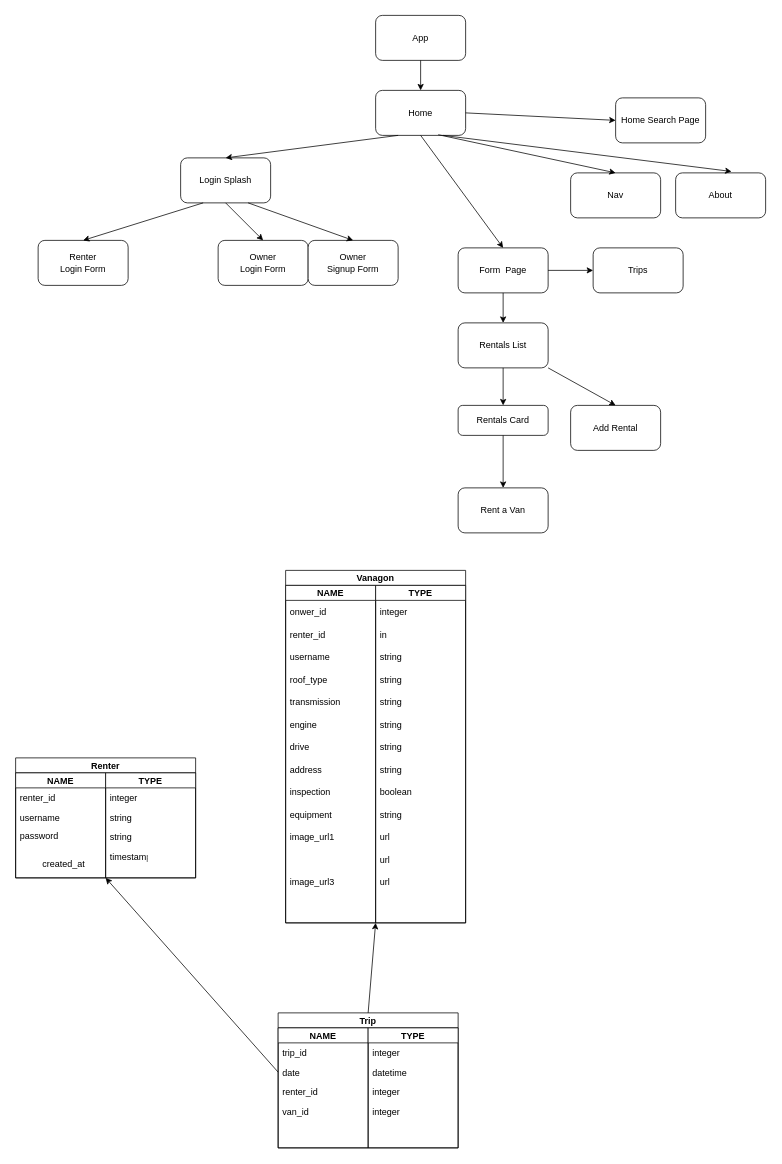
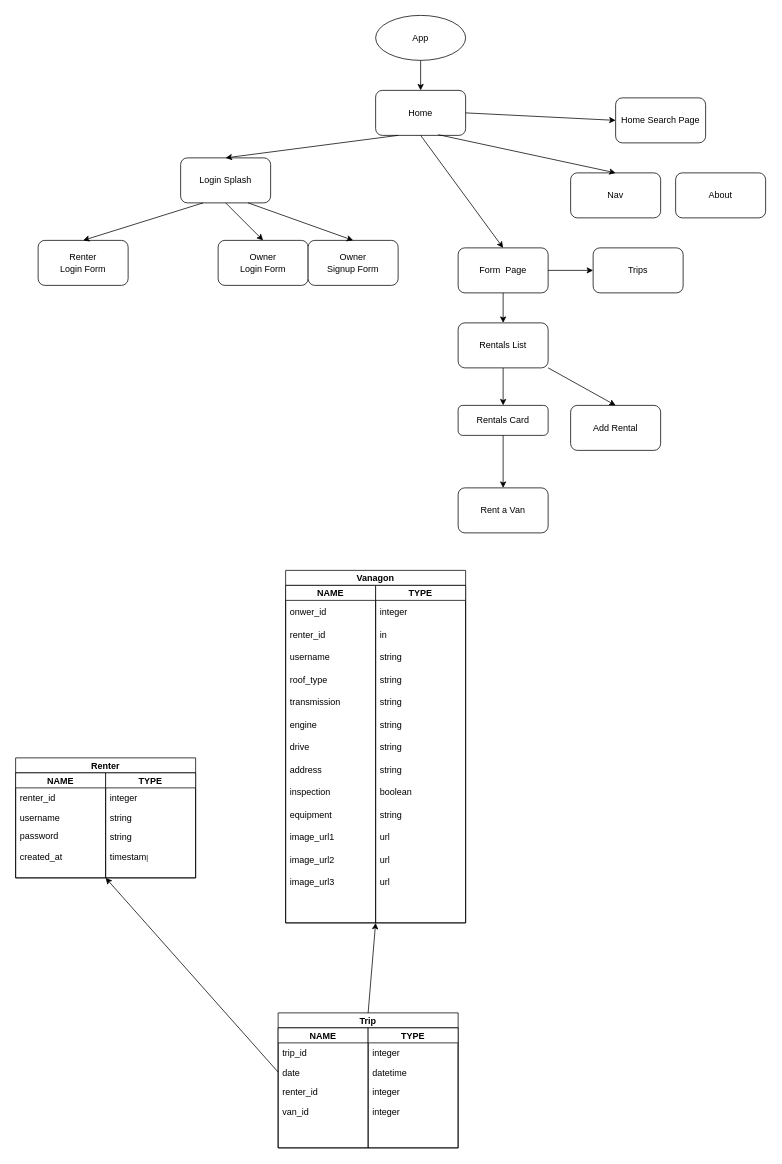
(420, 38) -> (420, 38)
(592, 154) -> none
none -> (330, 859)
(68, 864) -> (45, 856)
